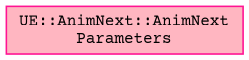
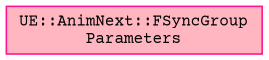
(125, 30) -> (134, 30)
